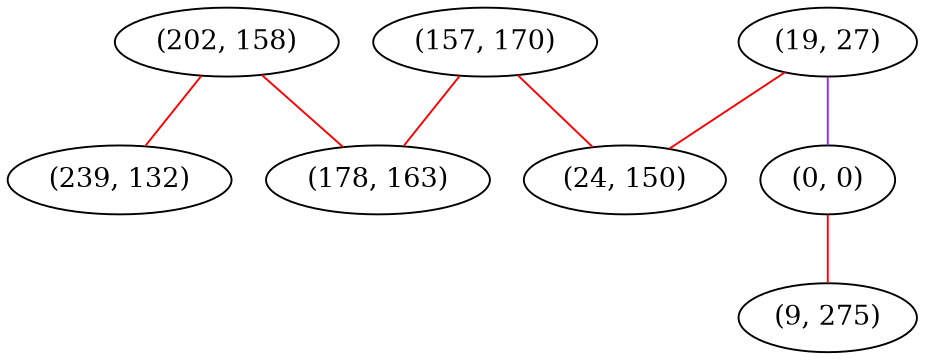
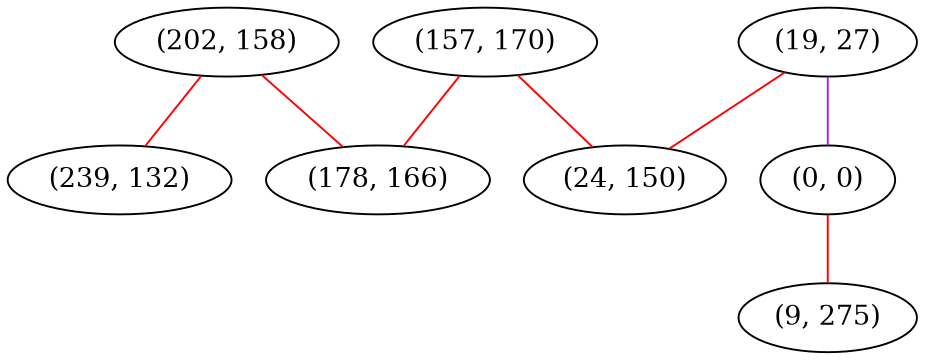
(378, 180) -> (378, 180)
